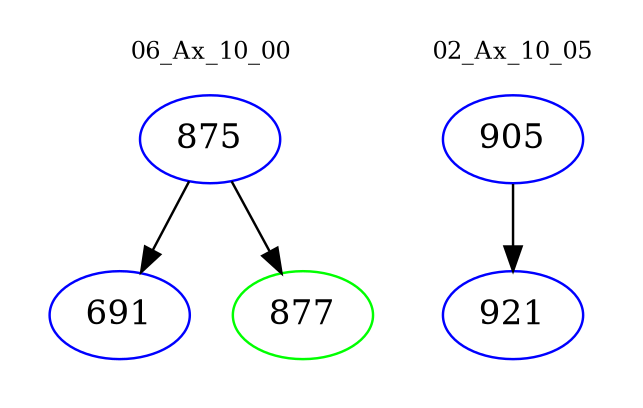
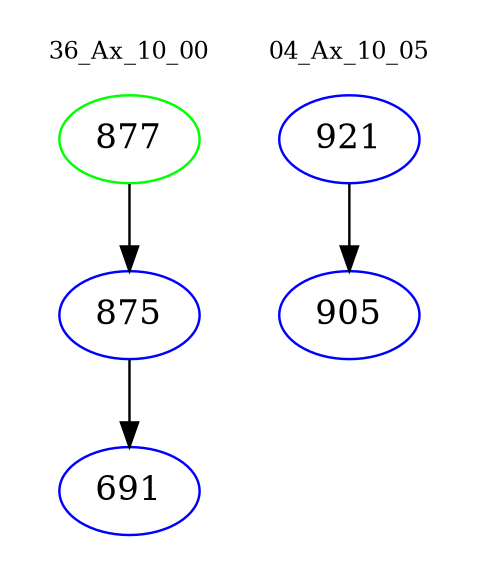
(211, 53) -> (129, 53)
(513, 53) -> (349, 53)
(513, 215) -> (349, 215)
(251, 216) -> (129, 215)
